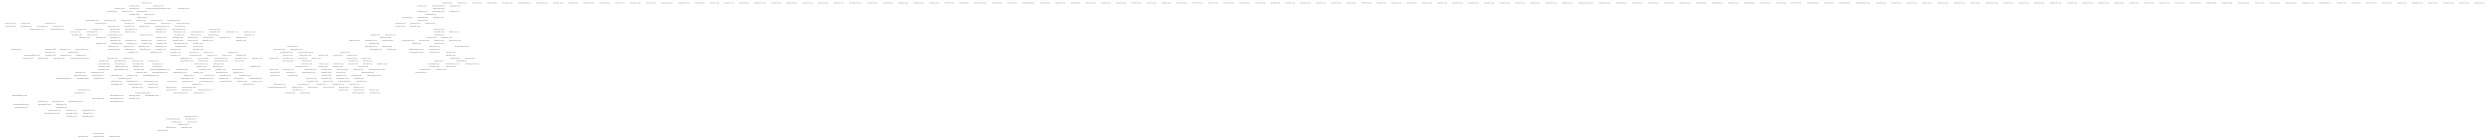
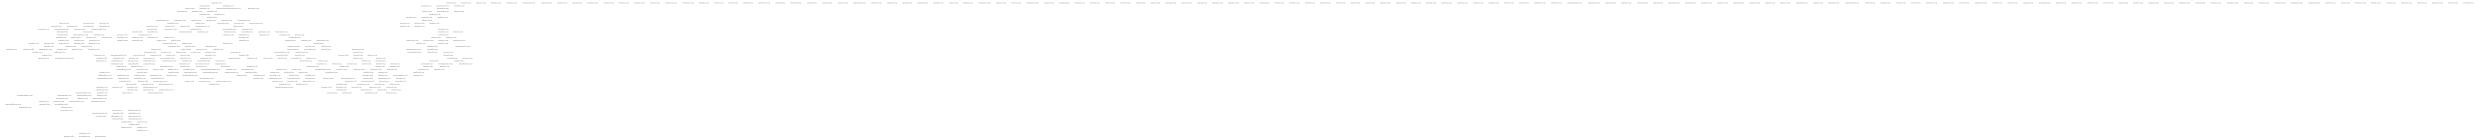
(1075, 3) -> none
none -> (228, 44)
